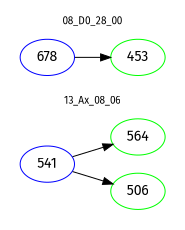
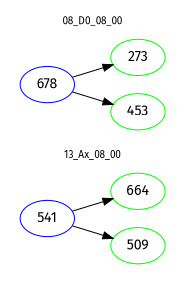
(93, 22) -> (93, 22)
none -> (138, 57)
(93, 101) -> (93, 156)
(138, 137) -> (138, 191)
(138, 191) -> (138, 246)
